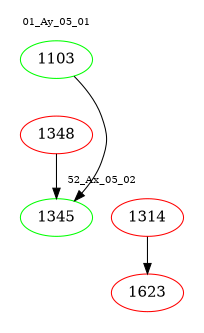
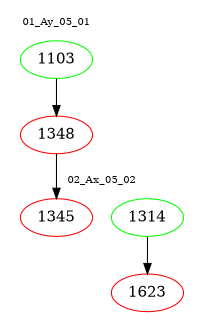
(106, 133) -> (56, 92)
(102, 180) -> (102, 180)
(56, 218) -> (56, 218)
(147, 218) -> (147, 218)
